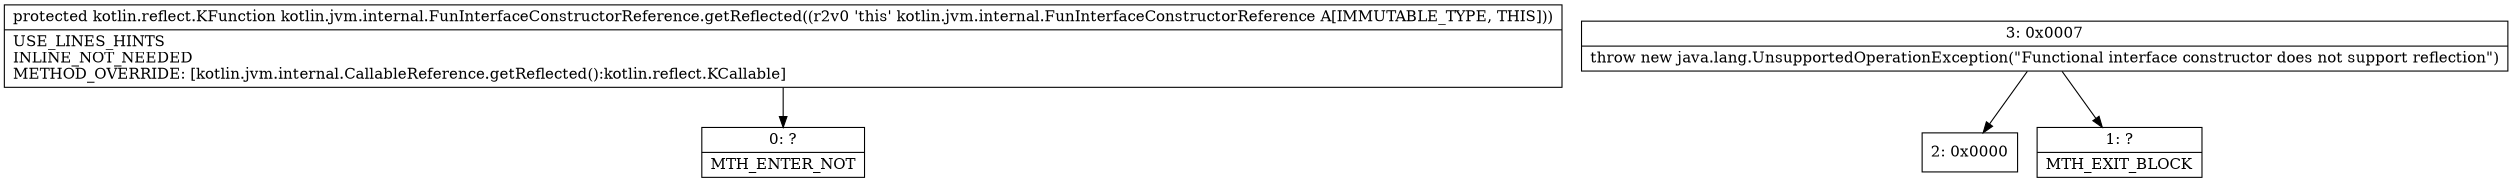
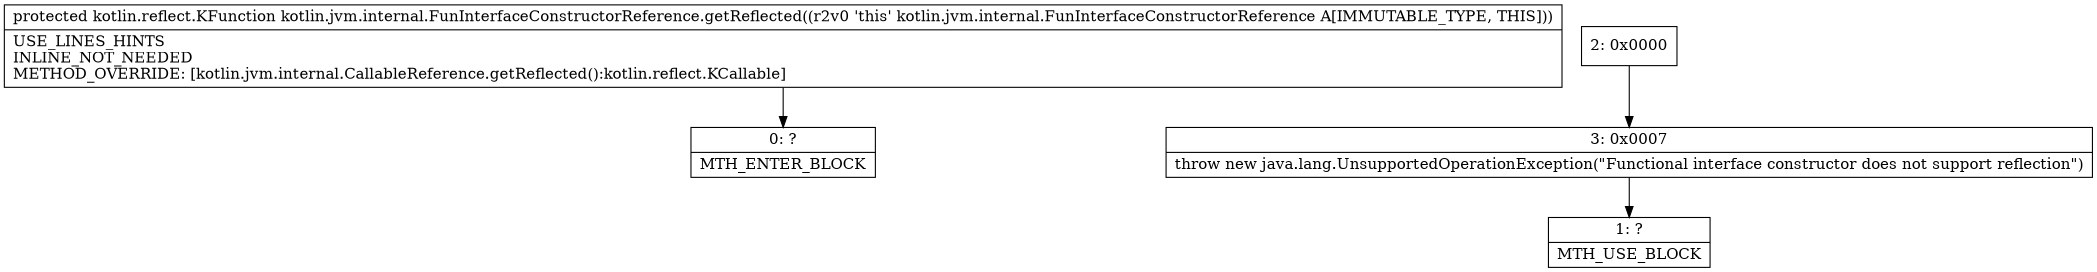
(2009, 98) -> (1629, 91)
(783, 164) -> (783, 164)
(2120, 164) -> (1629, 254)
